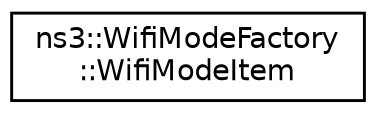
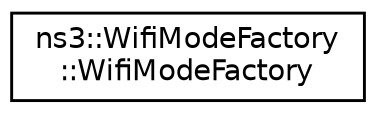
(188, 57) -> (188, 57)
